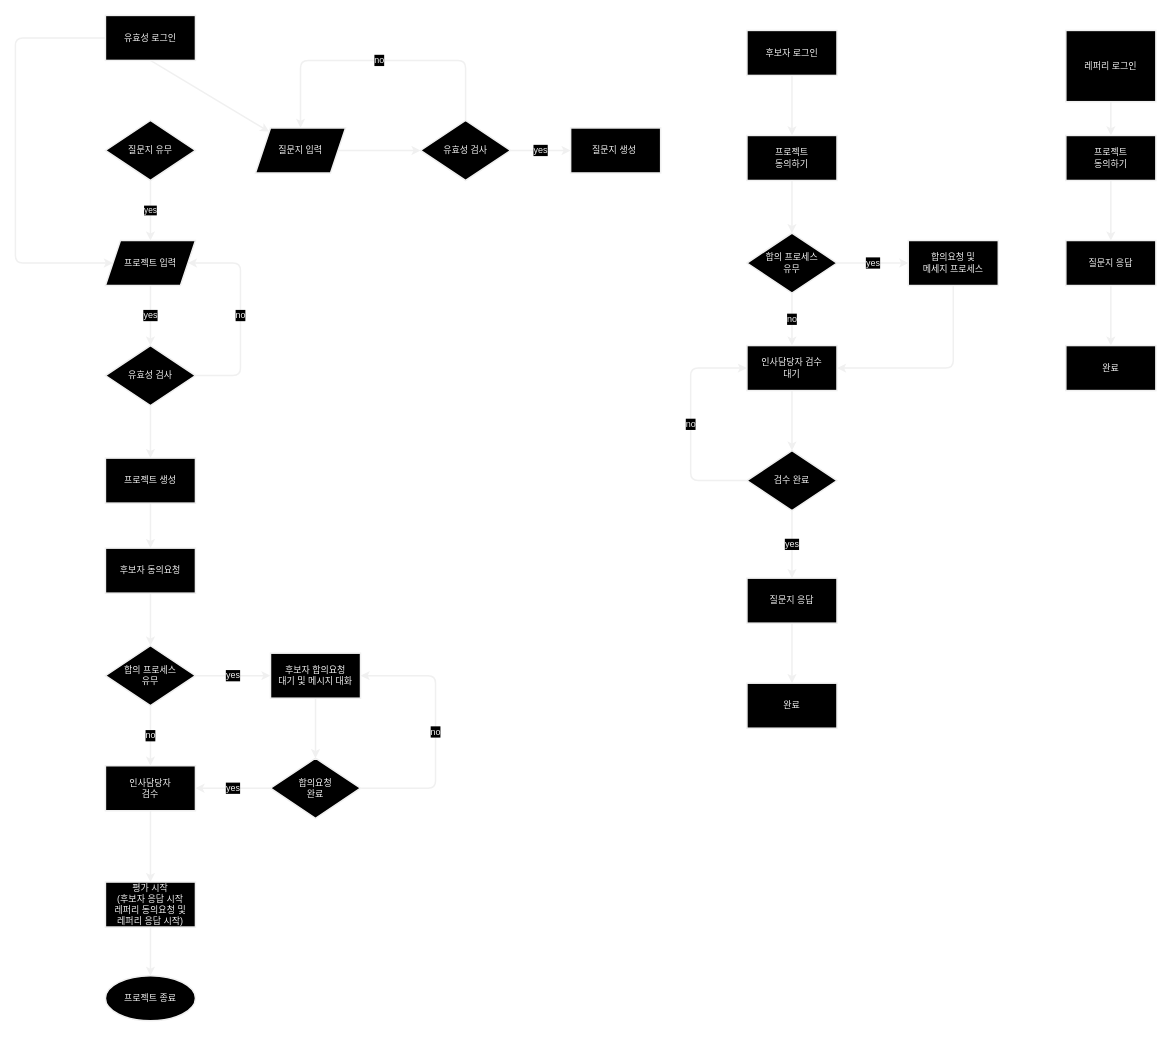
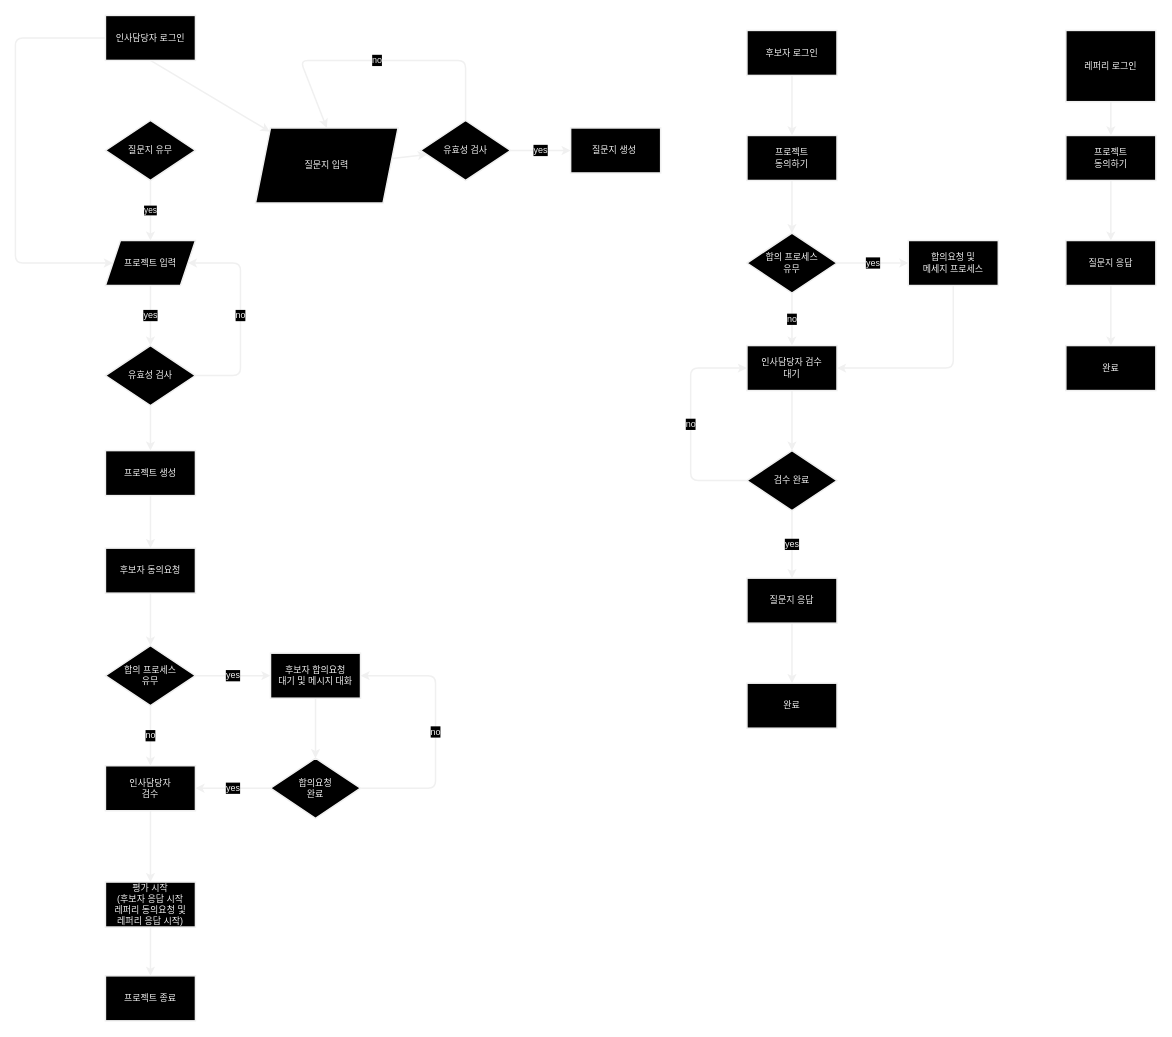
(150, 38) -> (150, 38)
(300, 150) -> (327, 165)
(150, 480) -> (150, 473)
(150, 998) -> (150, 998)
